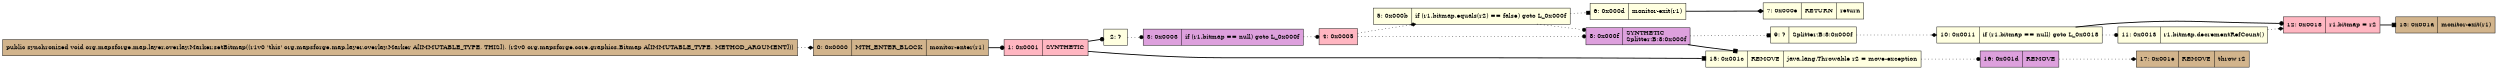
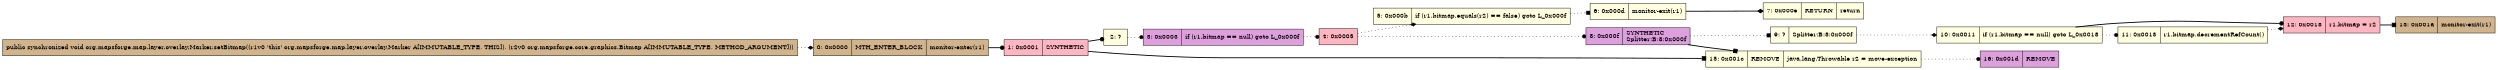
(1560, 27) -> none
(2193, 59) -> none
